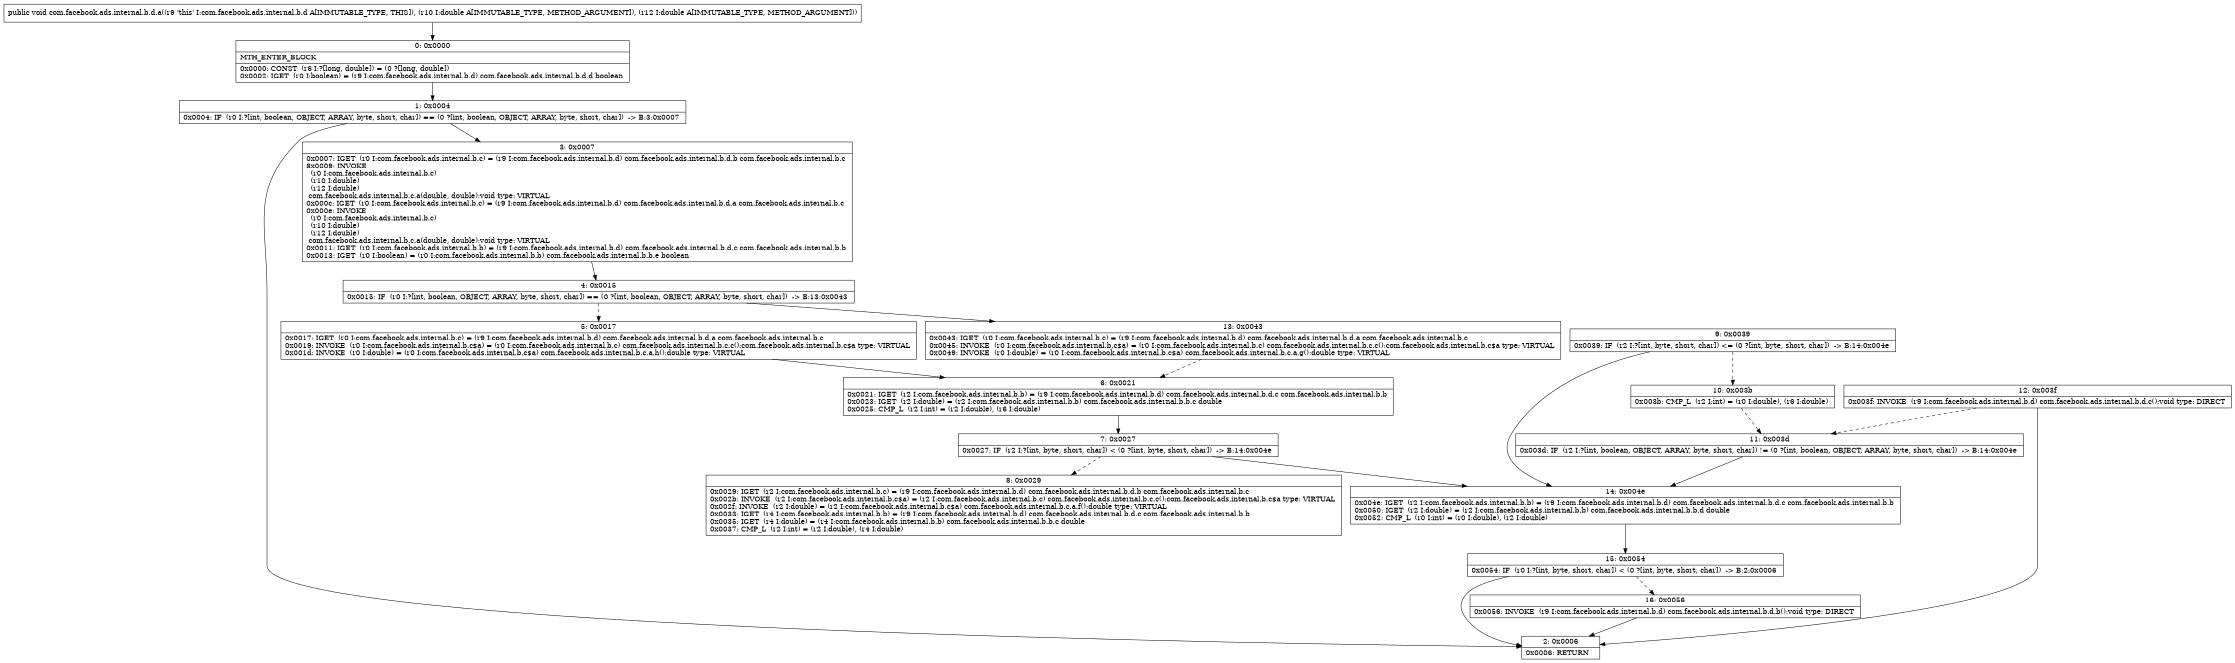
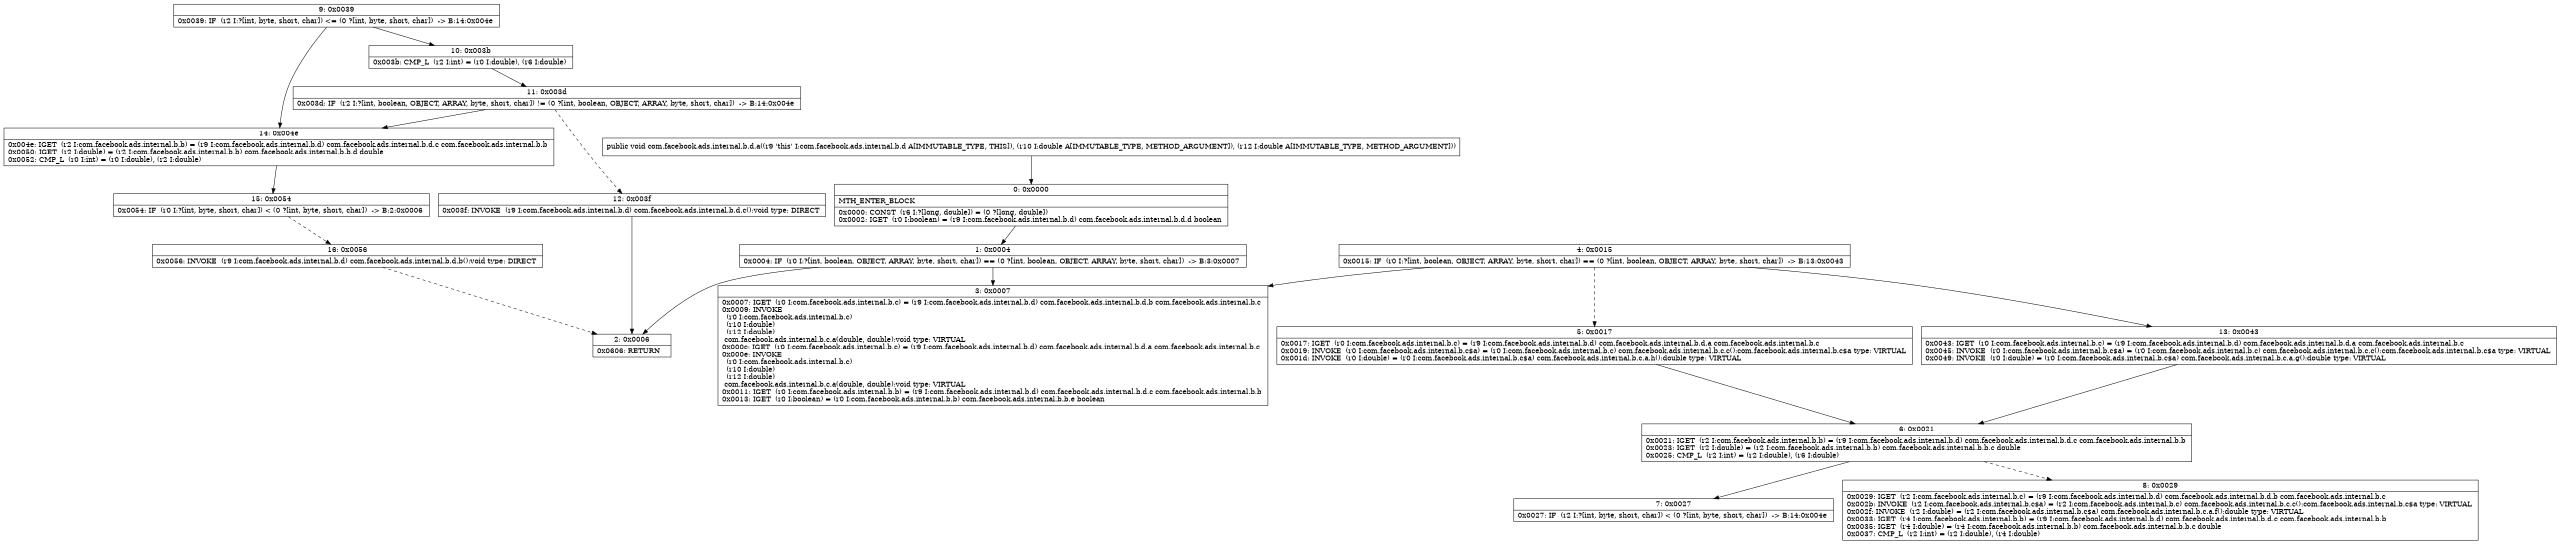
(339, 166) -> (755, 310)
(593, 269) -> (1352, 275)
(1733, 366) -> (401, 36)
(1183, 367) -> (2080, 393)
(1750, 419) -> (507, 76)
(1906, 420) -> (586, 151)
(1088, 464) -> (2016, 470)
(1337, 471) -> none
(1462, 612) -> none
(1615, 626) -> (487, 300)
(1561, 653) -> (632, 351)
